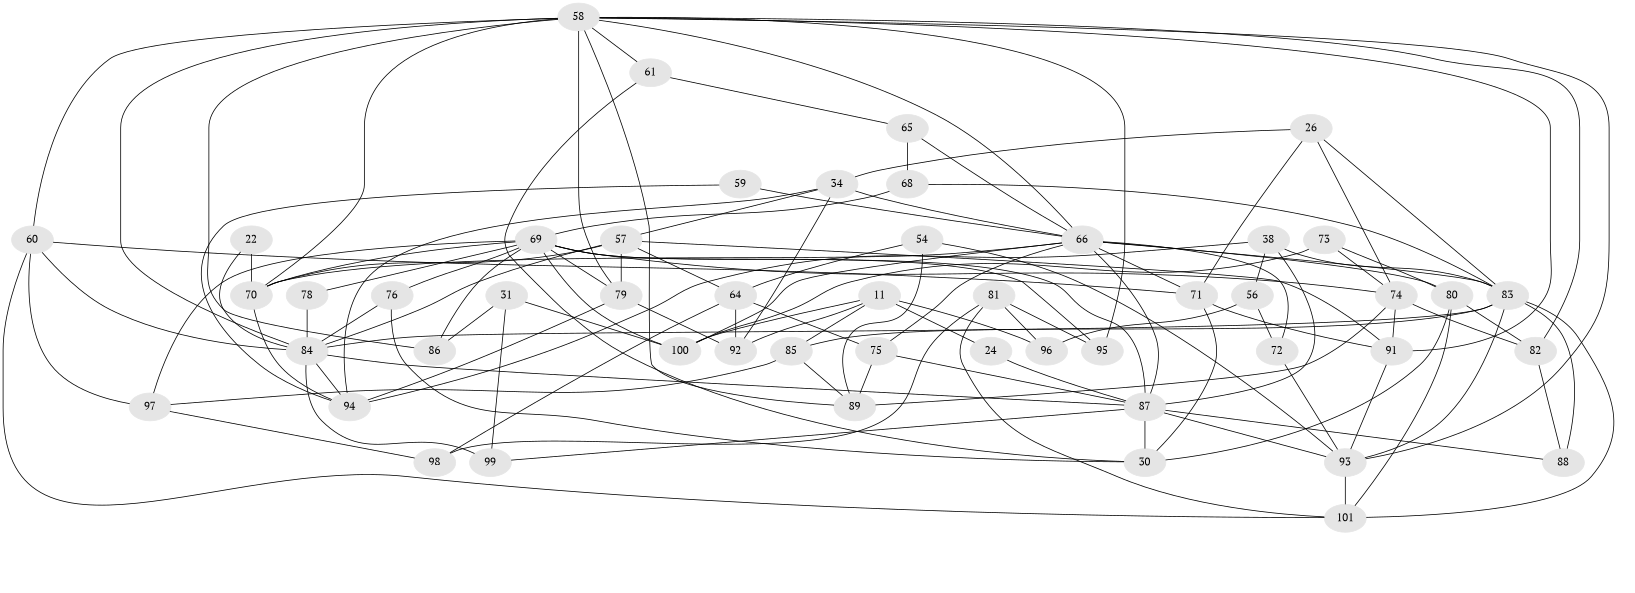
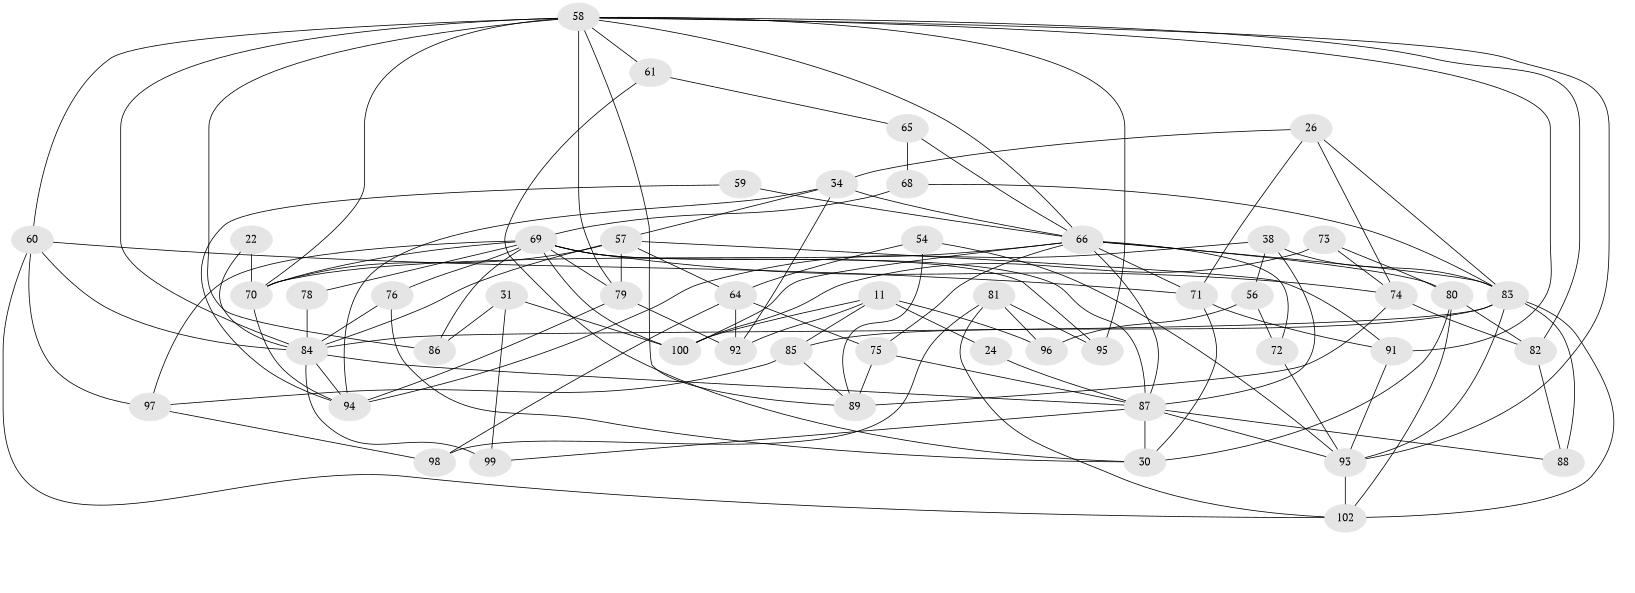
(1394, 326) -> none
(1345, 518) -> (1345, 518)
